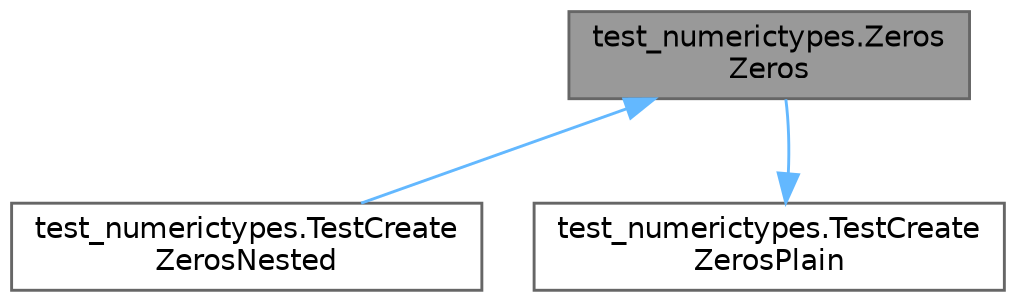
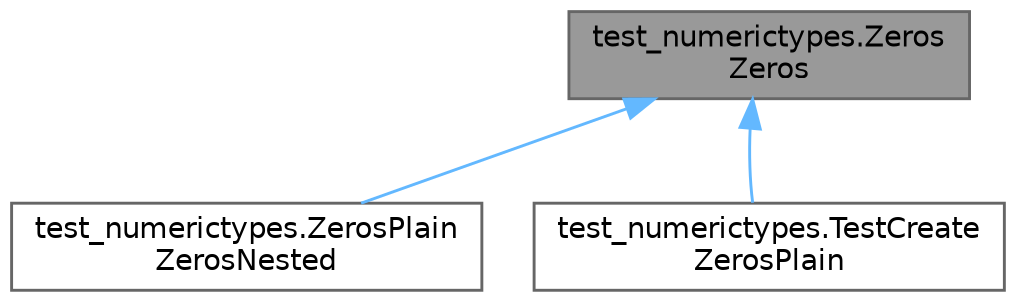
(789, 136) -> (750, 166)
(247, 247) -> (247, 247)
